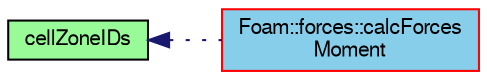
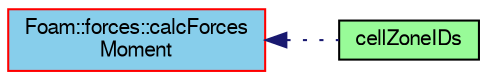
(195, 40) -> (313, 40)
